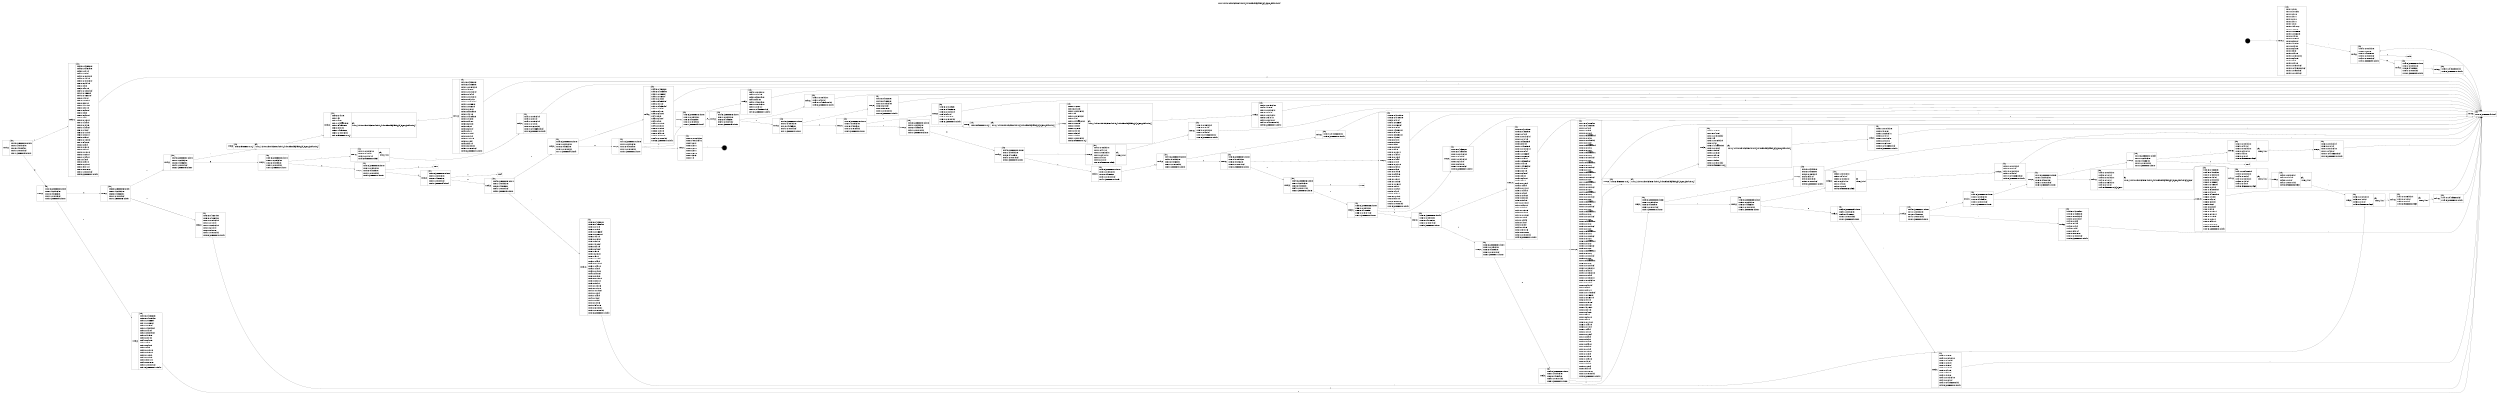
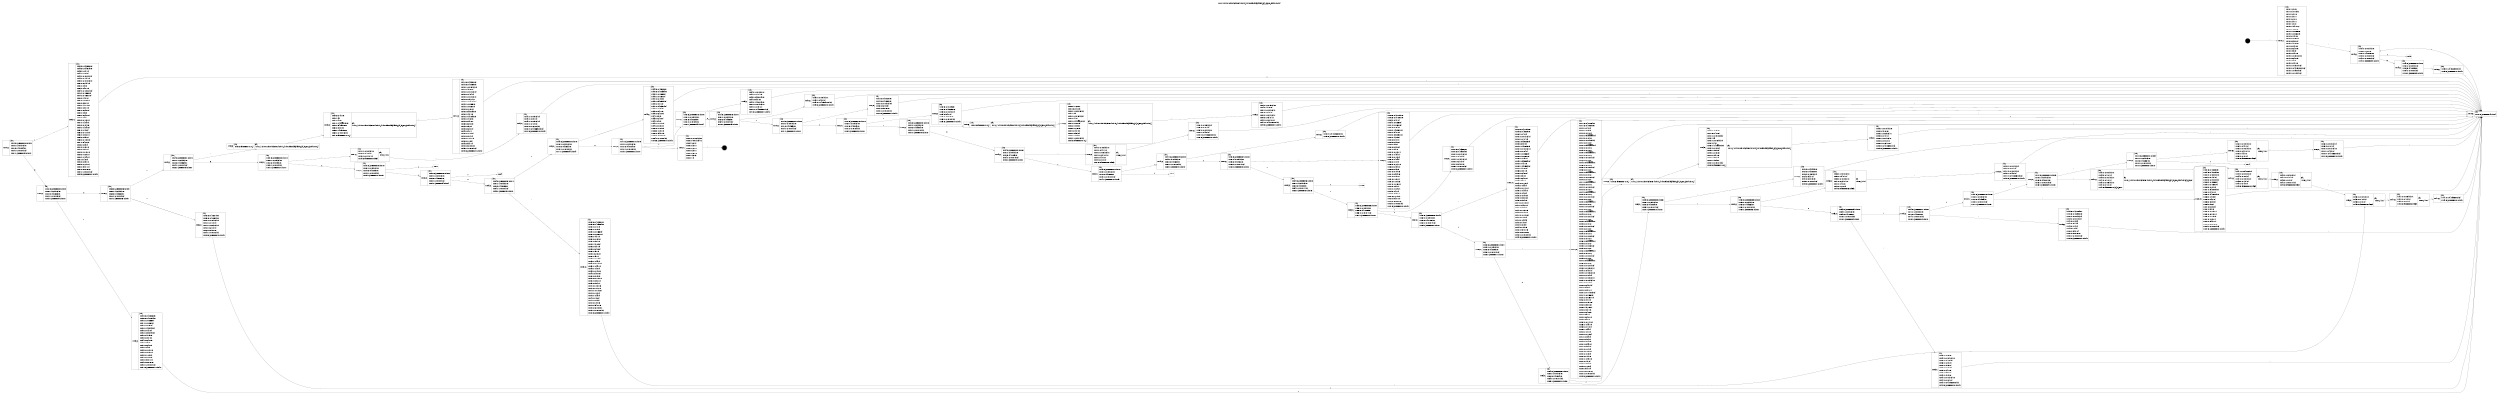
none -> (1172, 174)
